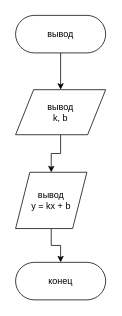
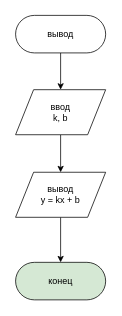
(60, 112) -> (60, 112)
(51, 200) -> (60, 195)
(60, 281) -> (60, 281)
